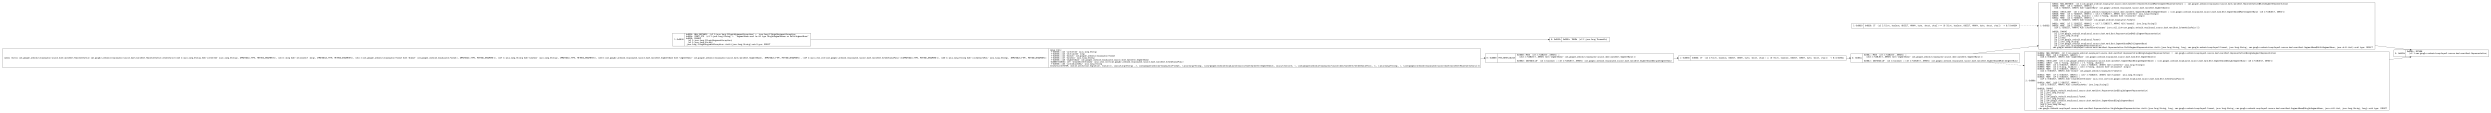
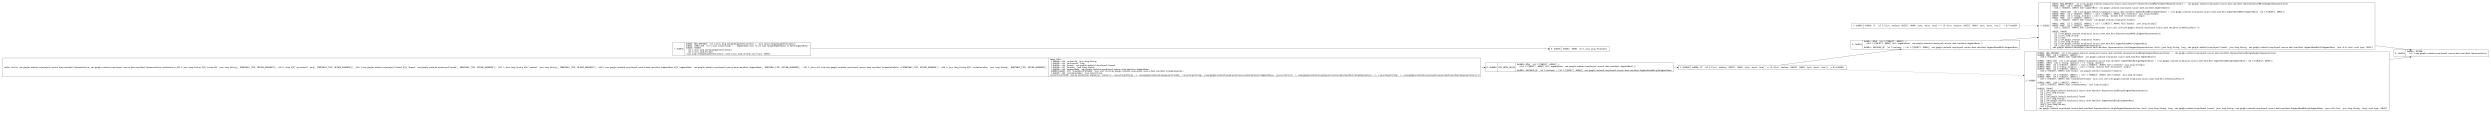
(2006, 64) -> (1932, 73)
